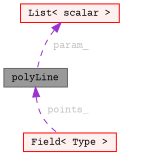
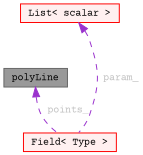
(44, 48) -> (97, 83)
